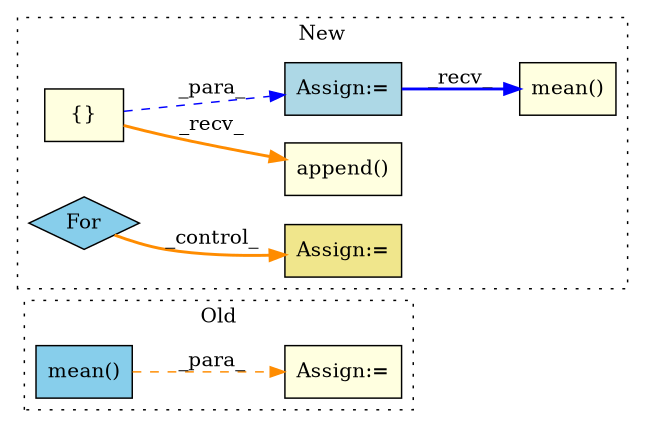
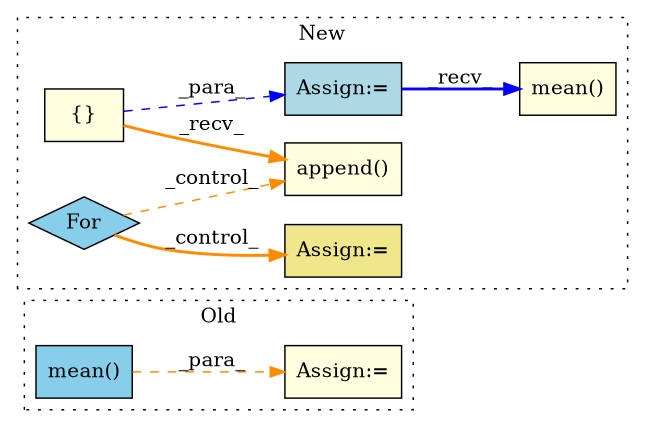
none -> (197, 200)
